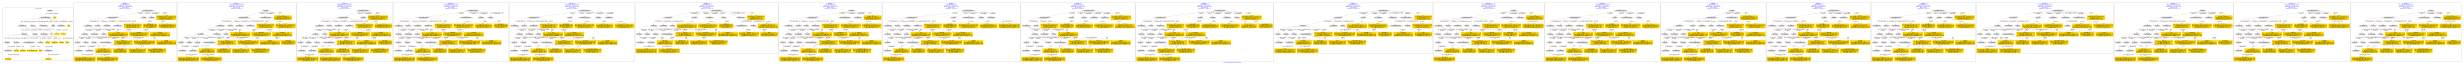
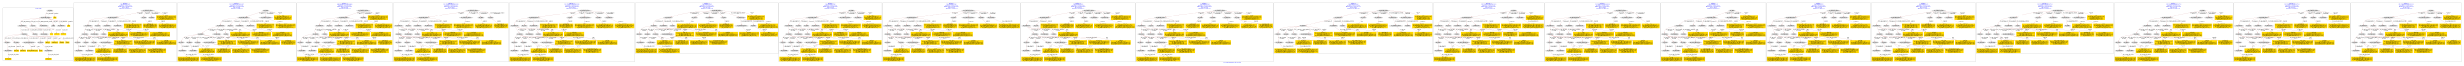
(52, 34) -> (52, 34)
